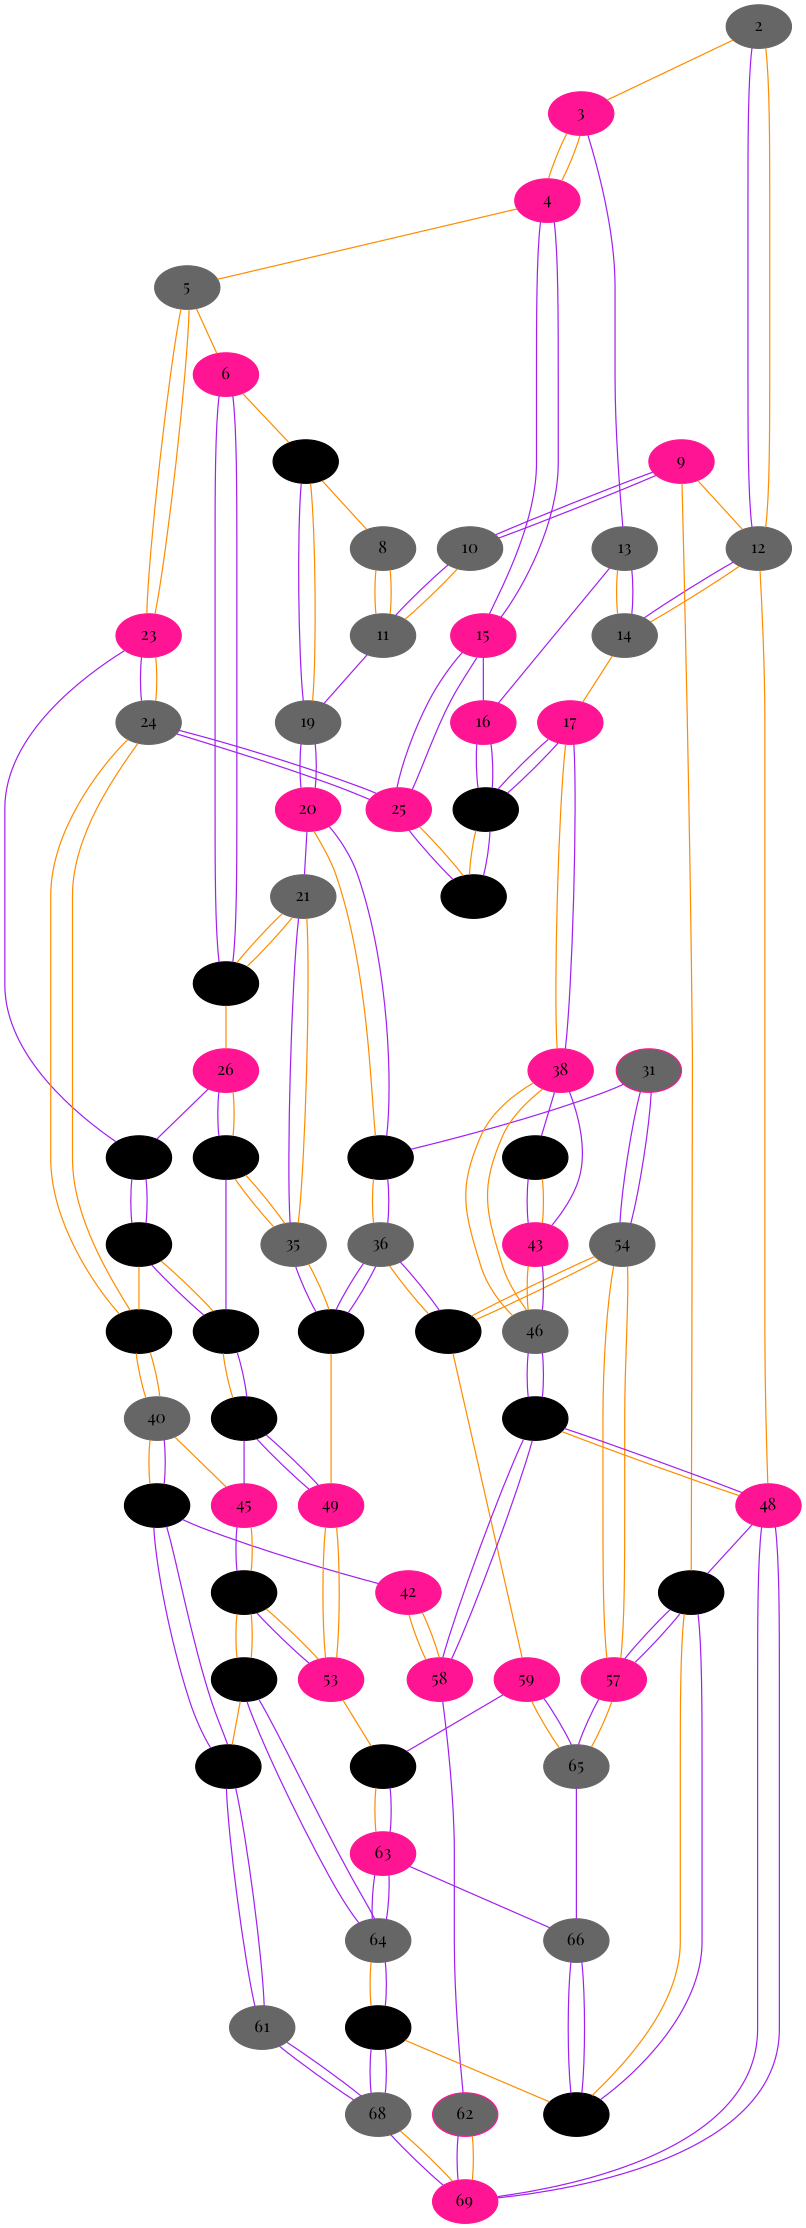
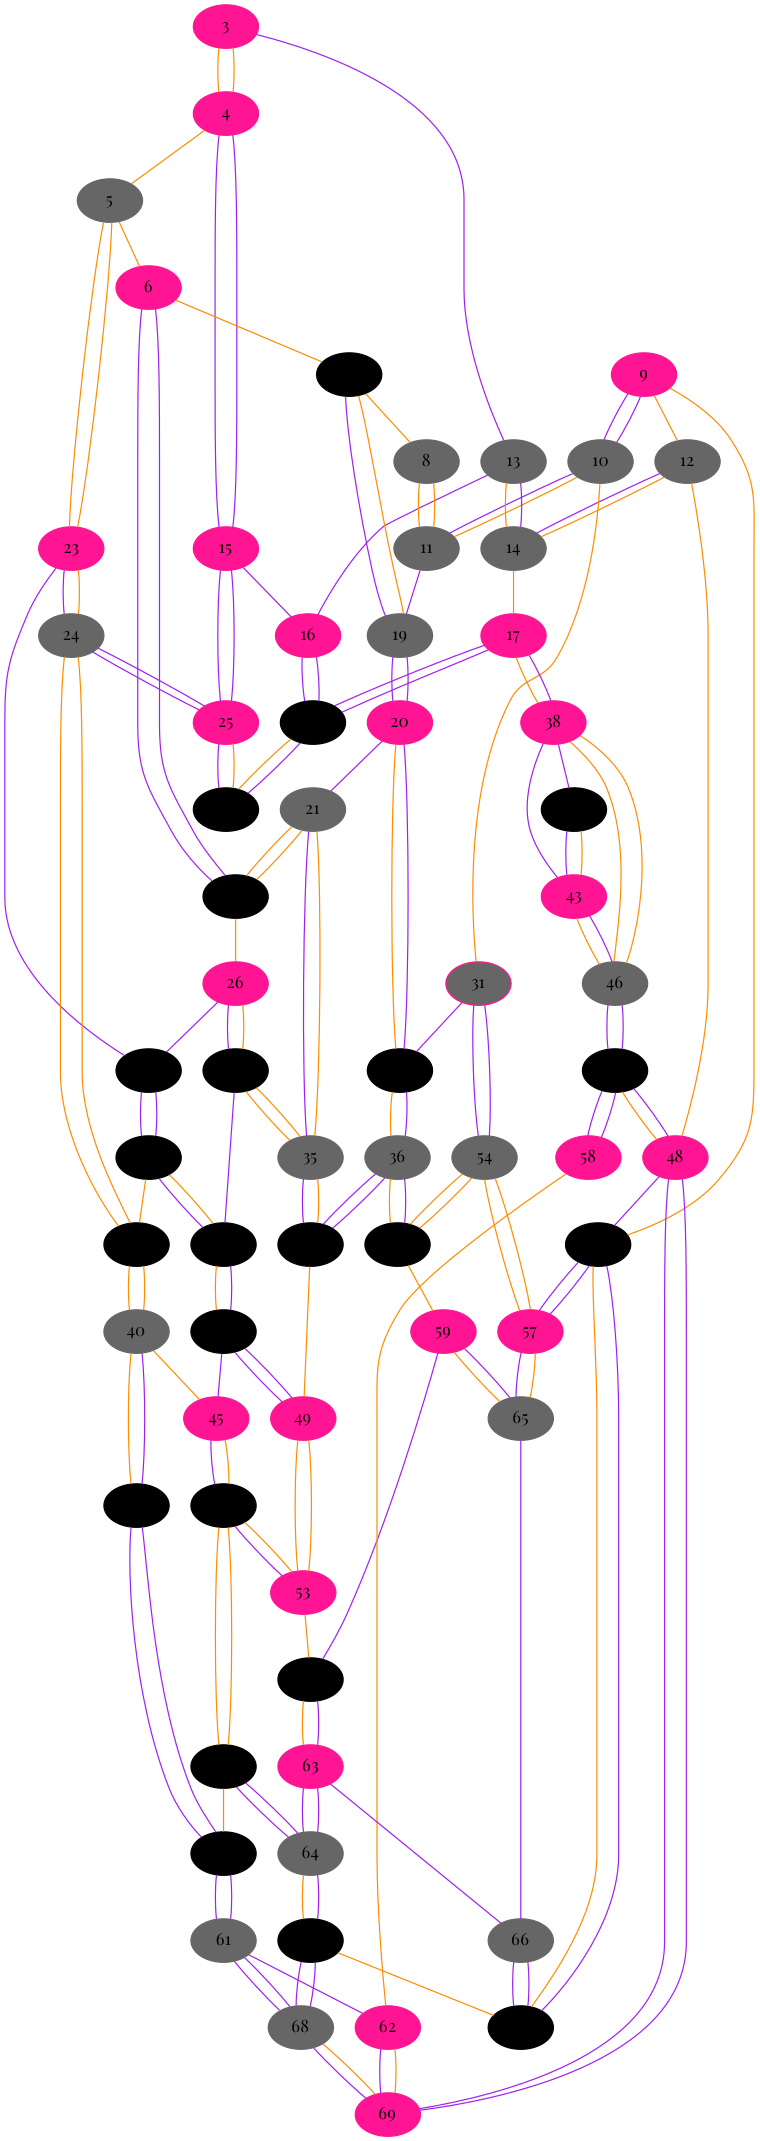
(759, 27) -> none
none -> (506, 710)
(408, 1593) -> none
(454, 1897) -> (377, 1571)
none -> (306, 1984)
(465, 2115) -> (388, 2028)
